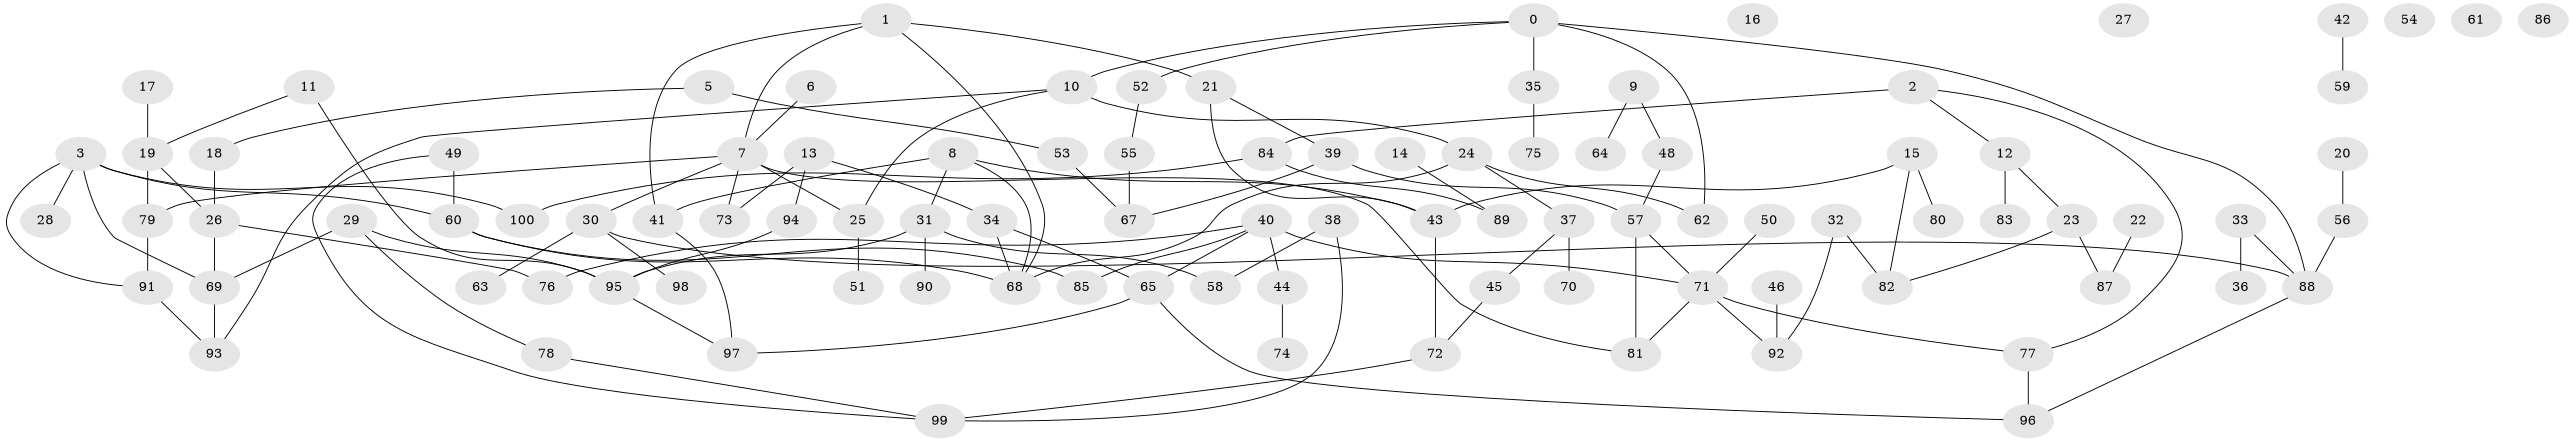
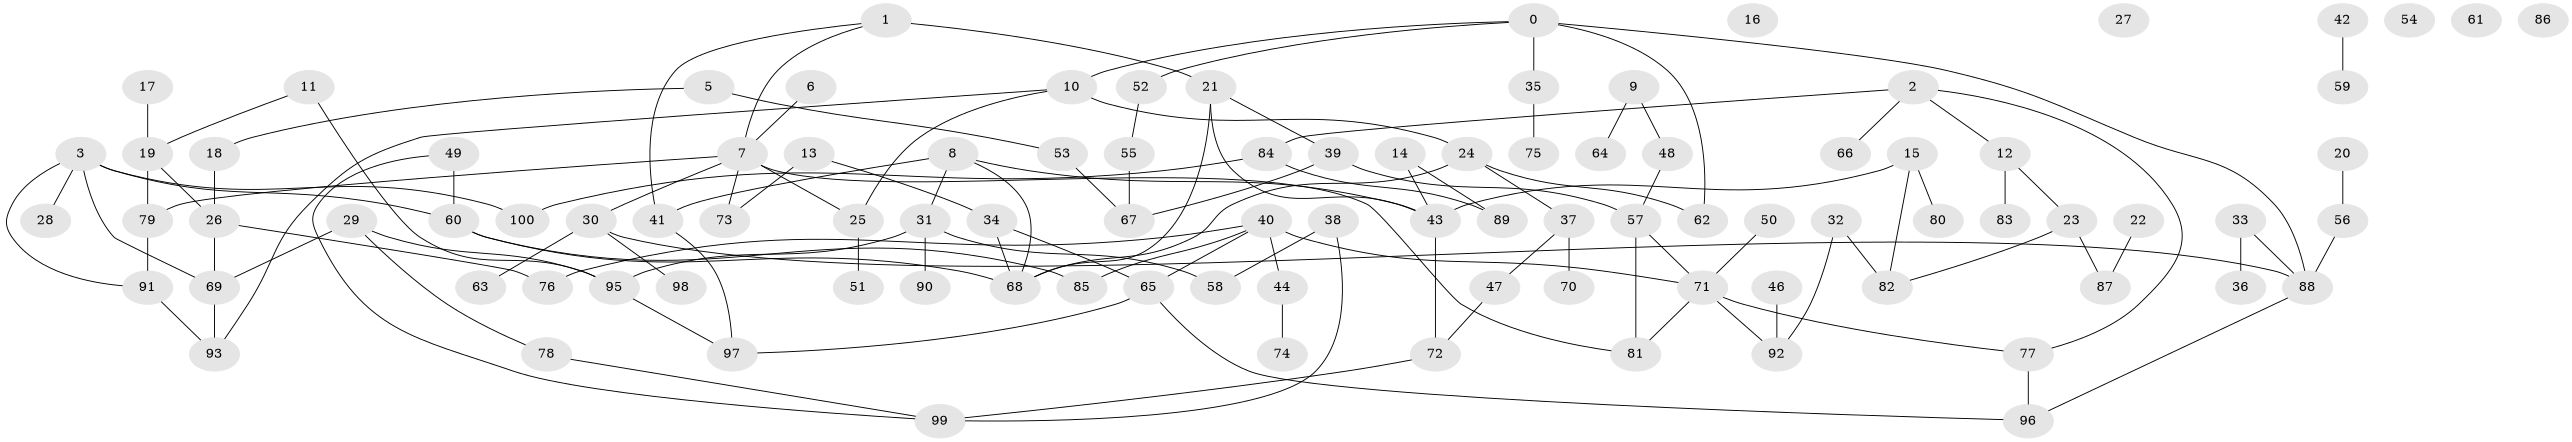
(1001, 132) -> (1170, 229)
none -> (1846, 154)
none -> (1418, 187)
(792, 221) -> none
(1495, 288) -> (1495, 288)
